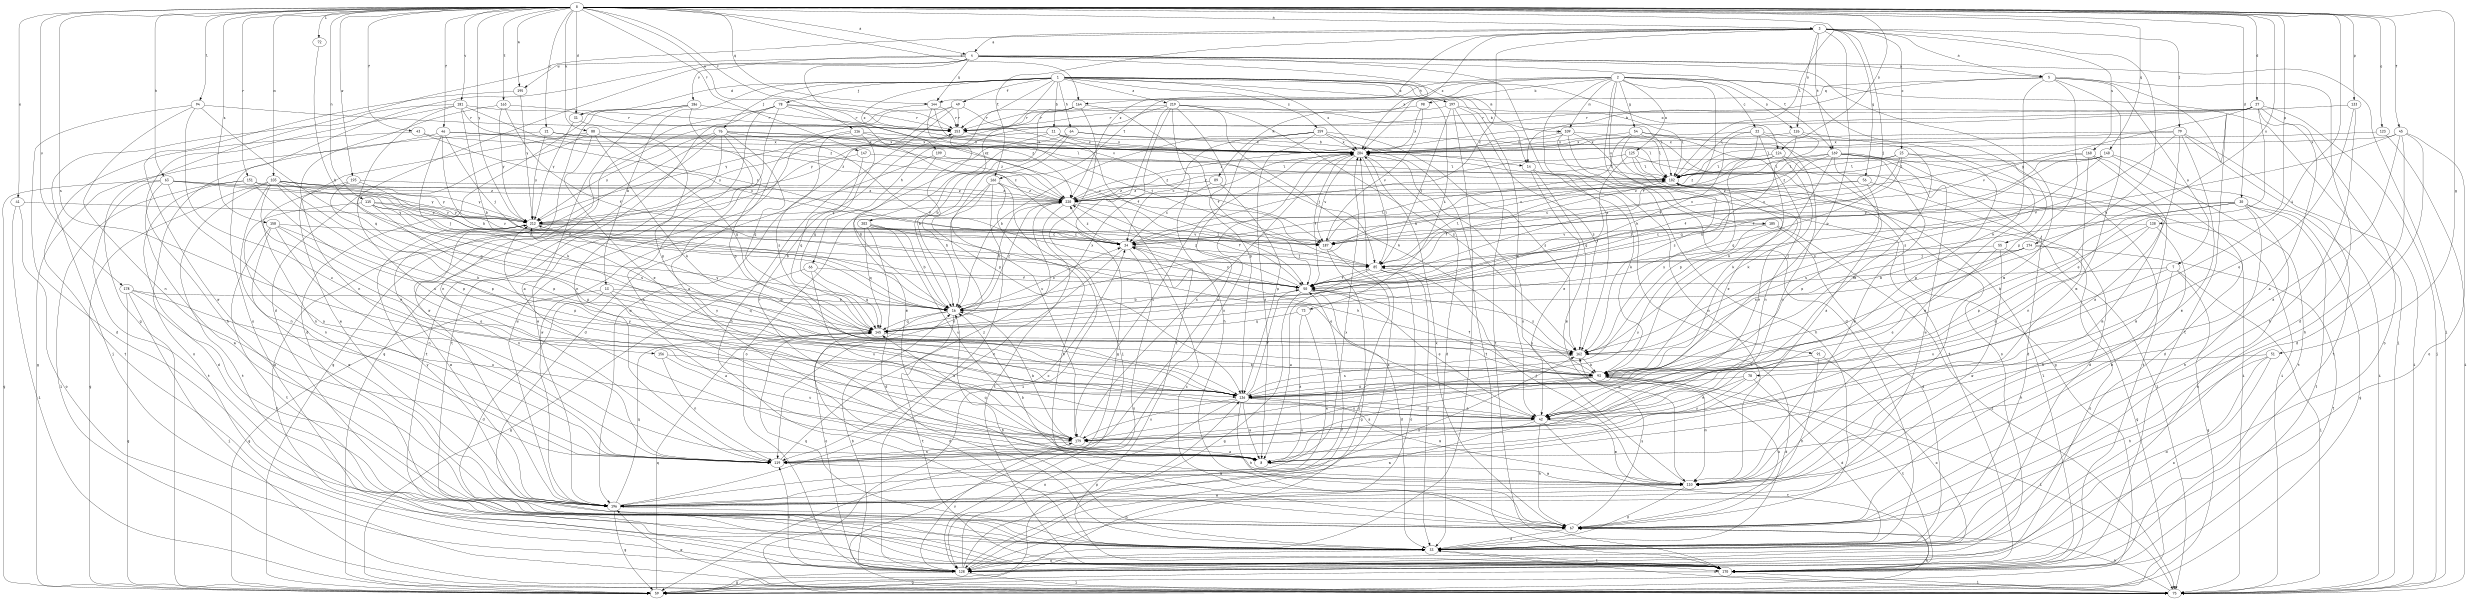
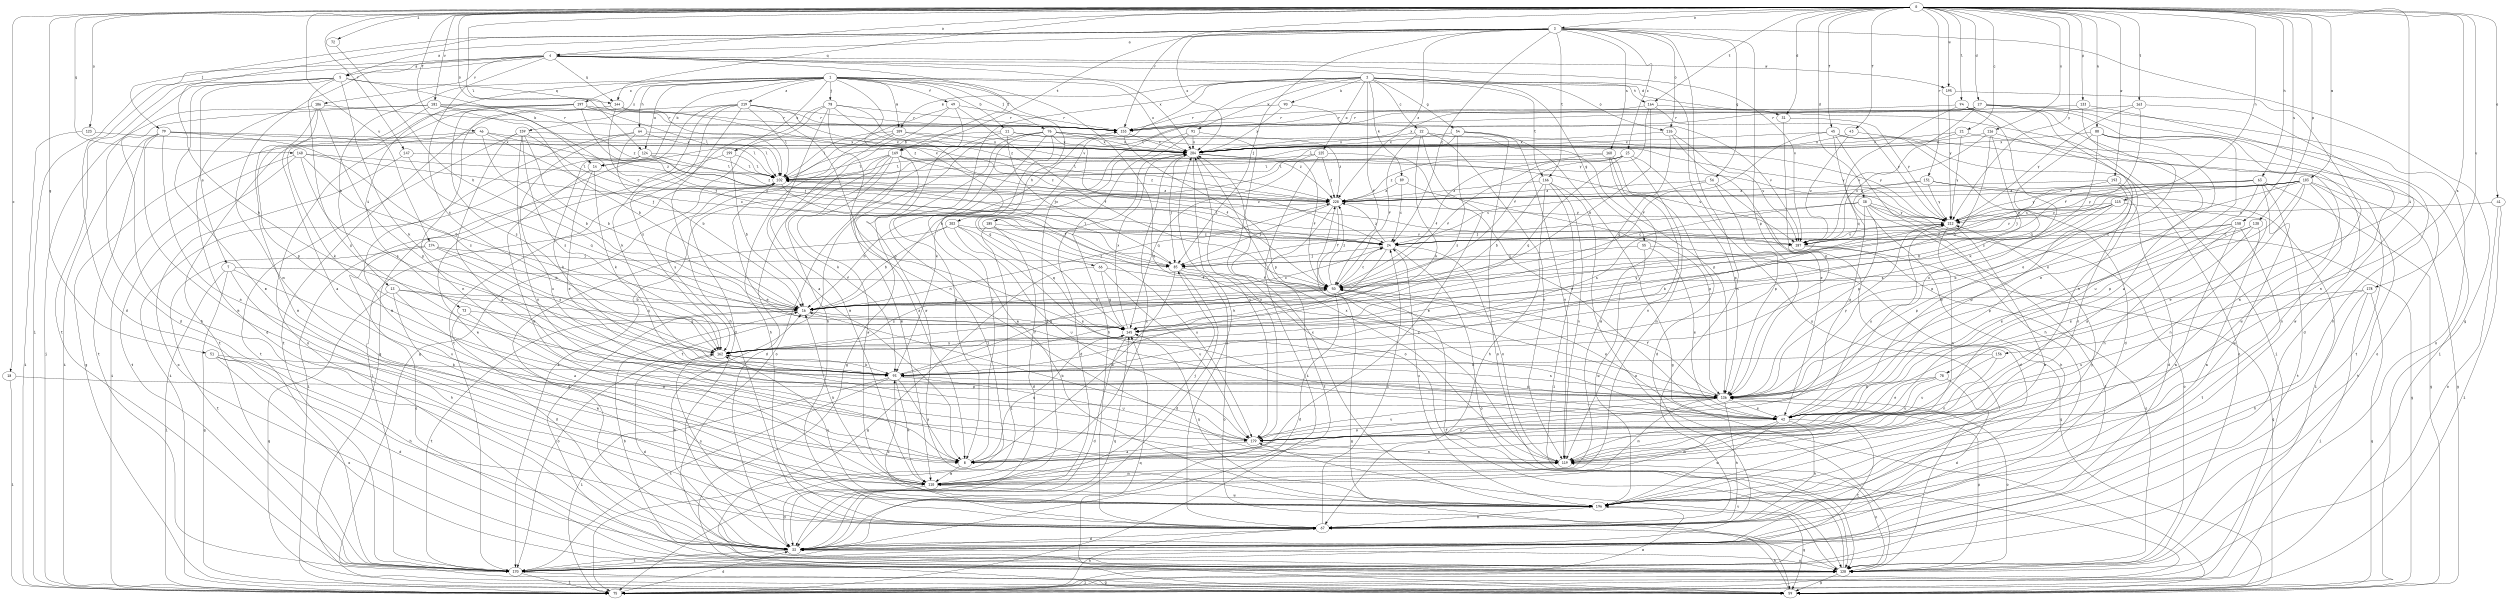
none -> (1695, 346)
none -> (9, 376)
(1968, 401) -> none
(1258, 483) -> (1193, 141)
